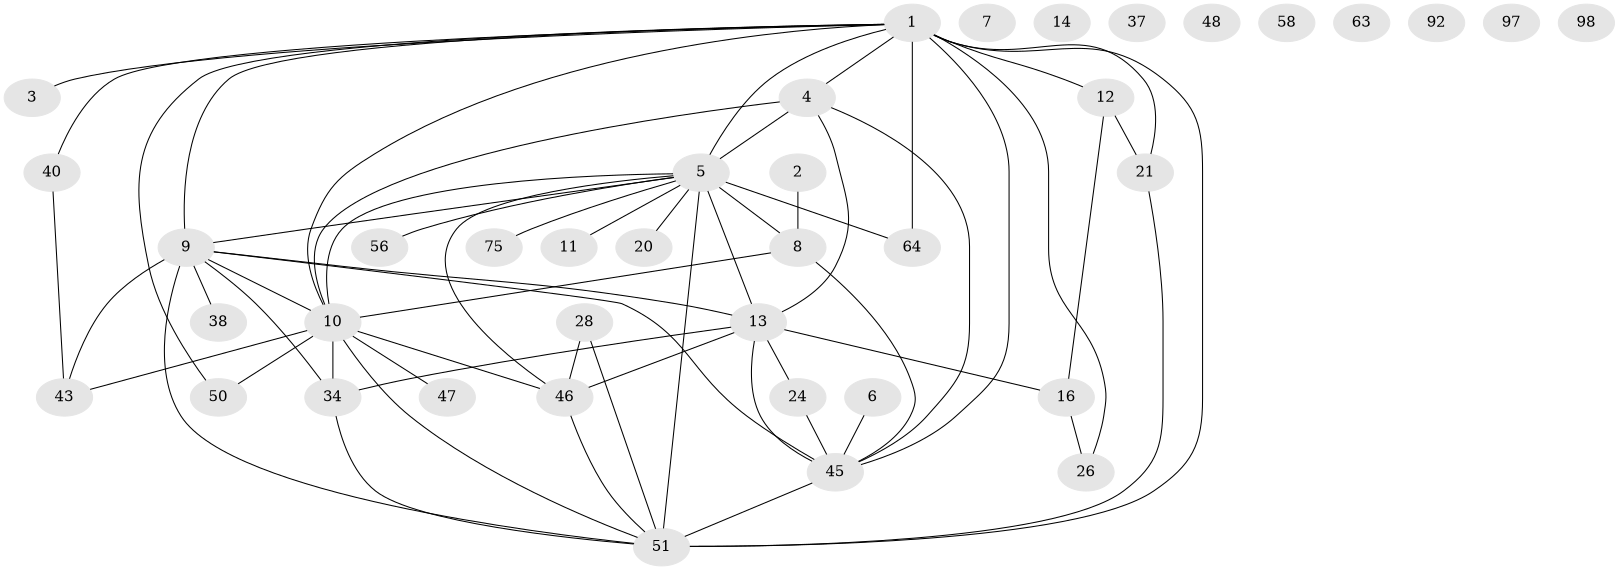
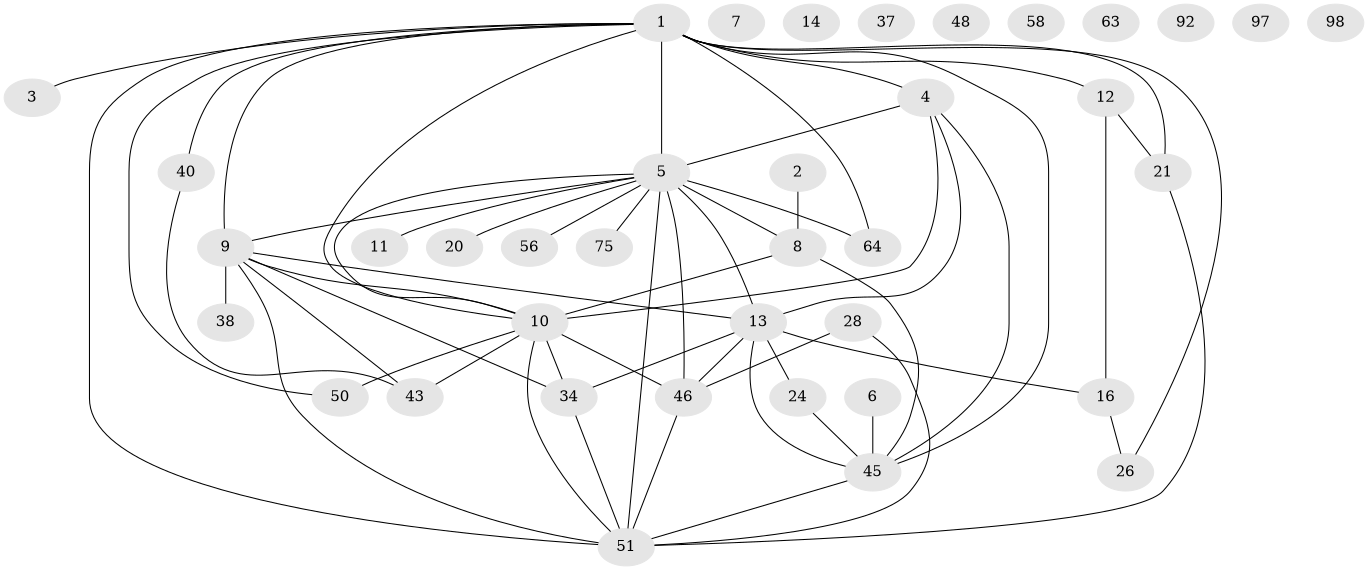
(558, 294) -> none
(447, 397) -> none
